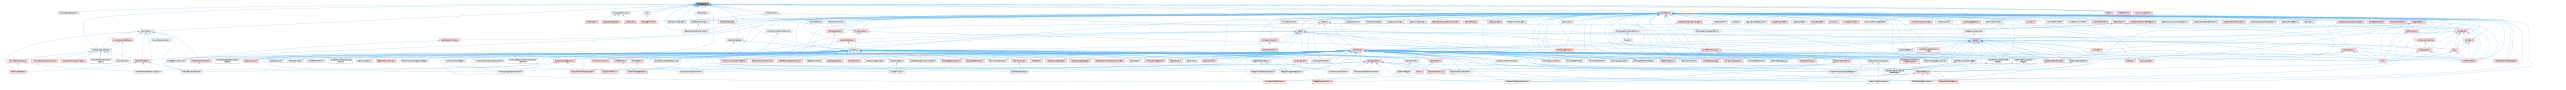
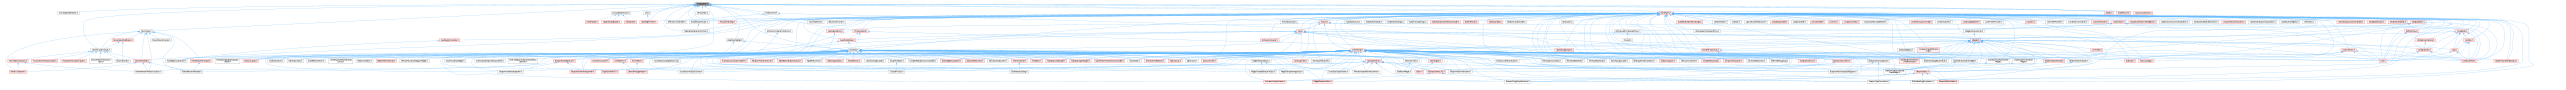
(1270, 50) -> none
(511, 72) -> (511, 72)
